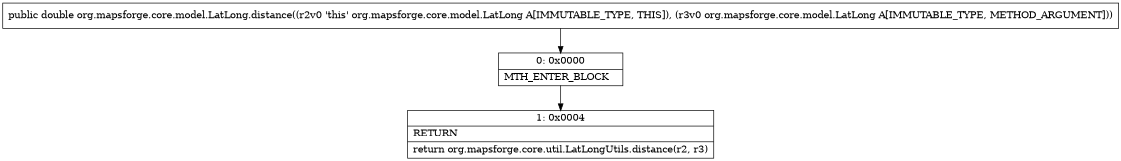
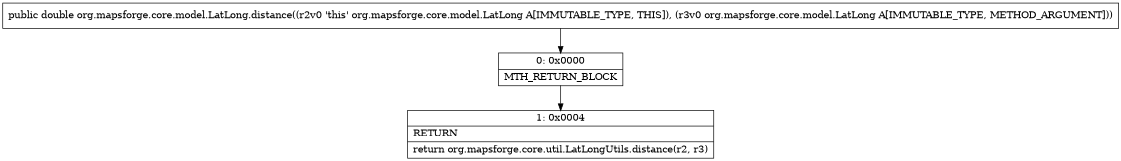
(557, 77) -> (561, 77)
